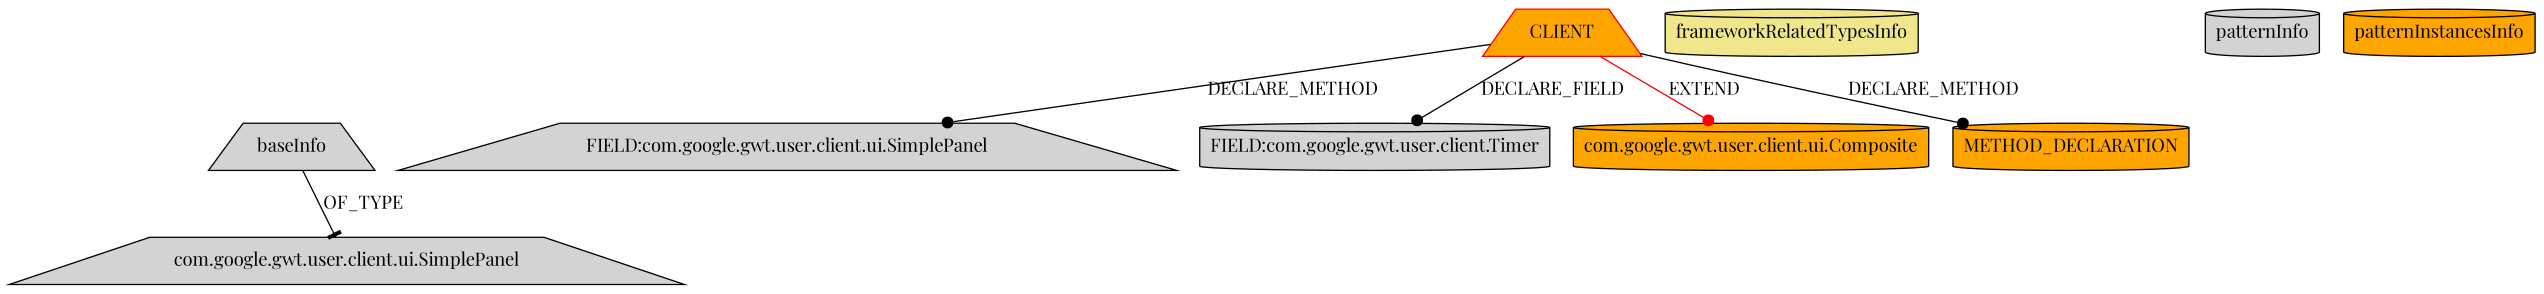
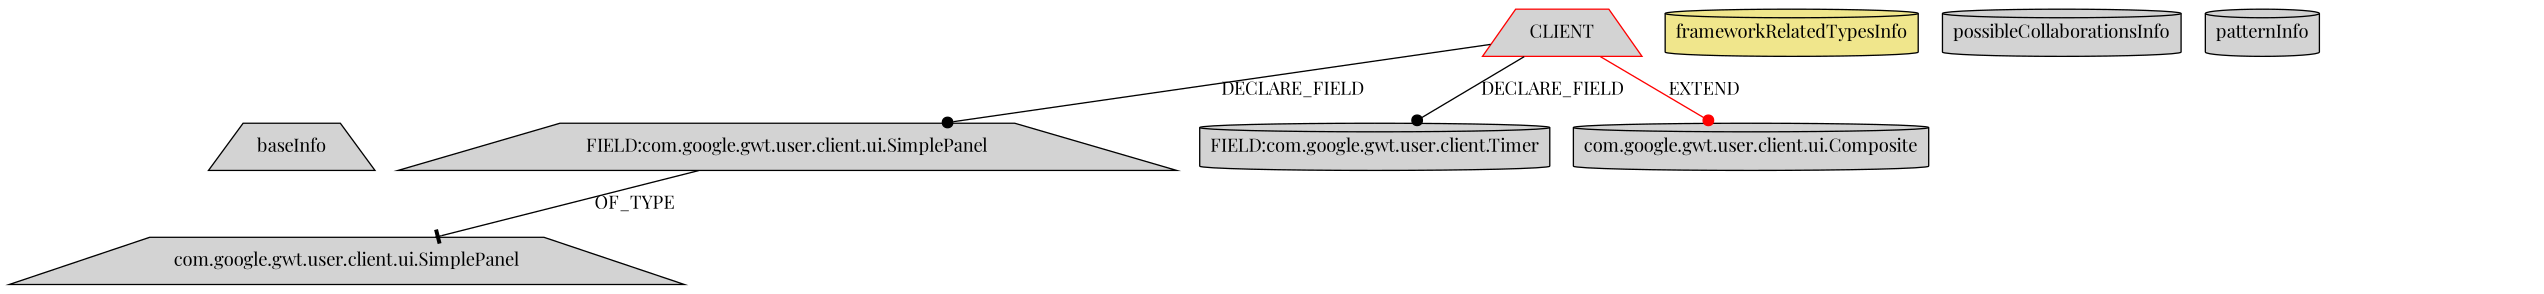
(1562, 33) -> (1562, 33)
none -> (2062, 33)
(2439, 33) -> none
(1293, 90) -> (1293, 90)
(1751, 147) -> (1751, 147)
(2071, 147) -> none
(318, 201) -> (570, 203)
